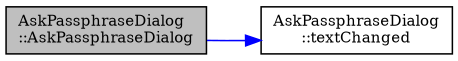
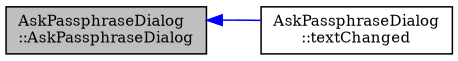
(226, 41) -> (242, 20)
